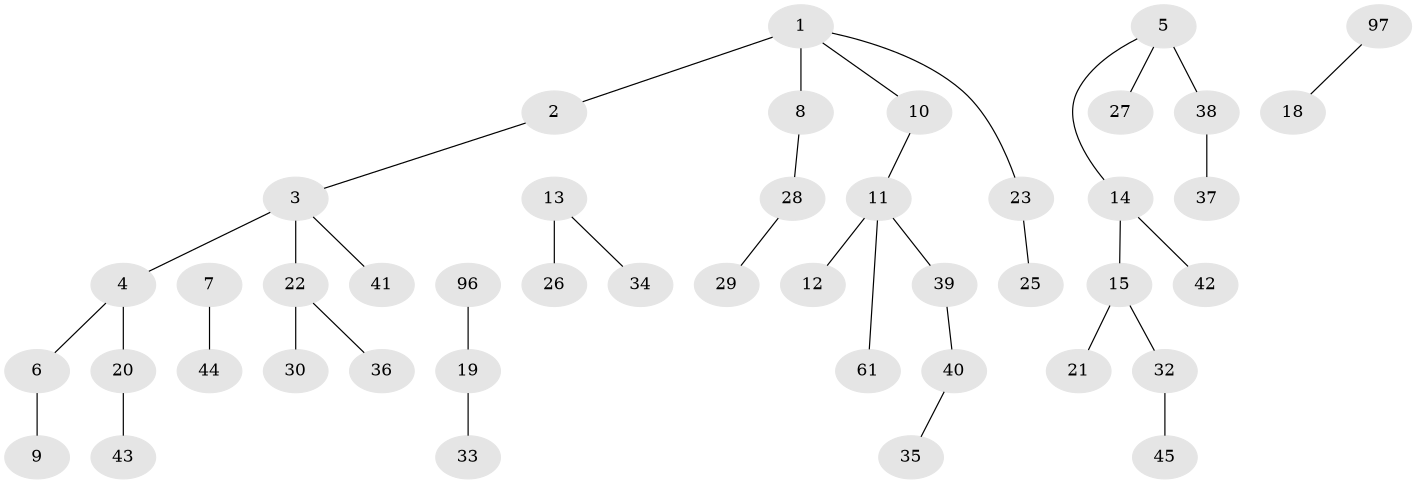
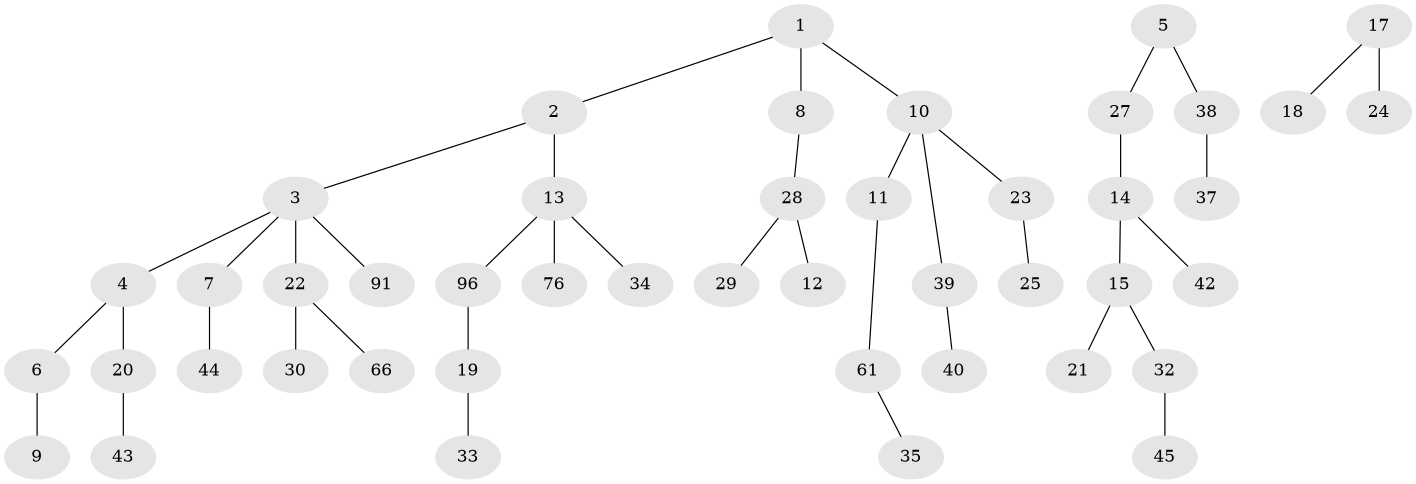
(1379, 26) -> (1379, 26)
(946, 78) -> (970, 156)
(1075, 99) -> (1121, 156)
none -> (1379, 113)
none -> (554, 156)
none -> (253, 242)
none -> (511, 242)
(846, 242) -> (803, 242)
(912, 242) -> (932, 199)
(382, 285) -> (382, 285)
(554, 285) -> (554, 285)
(382, 371) -> (382, 371)
(933, 414) -> (890, 414)
